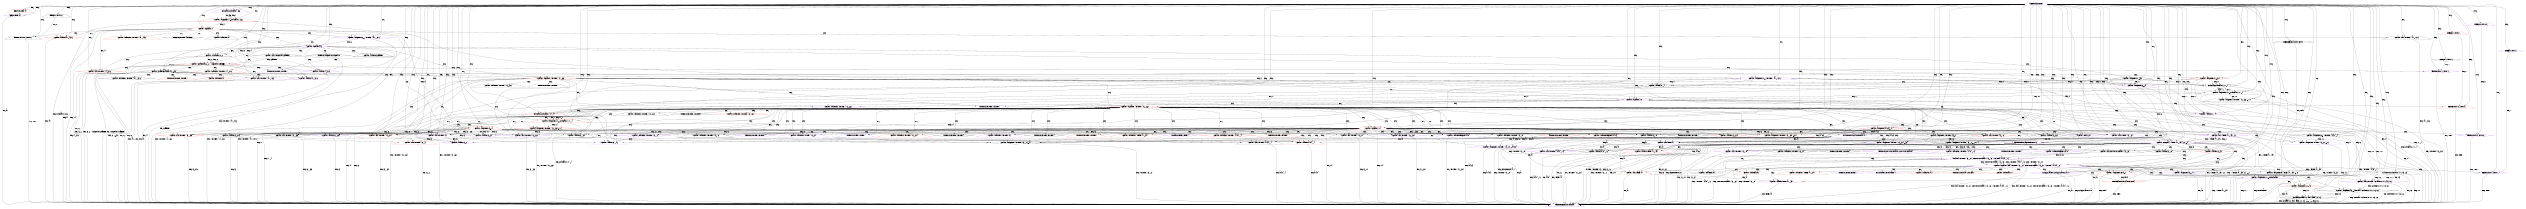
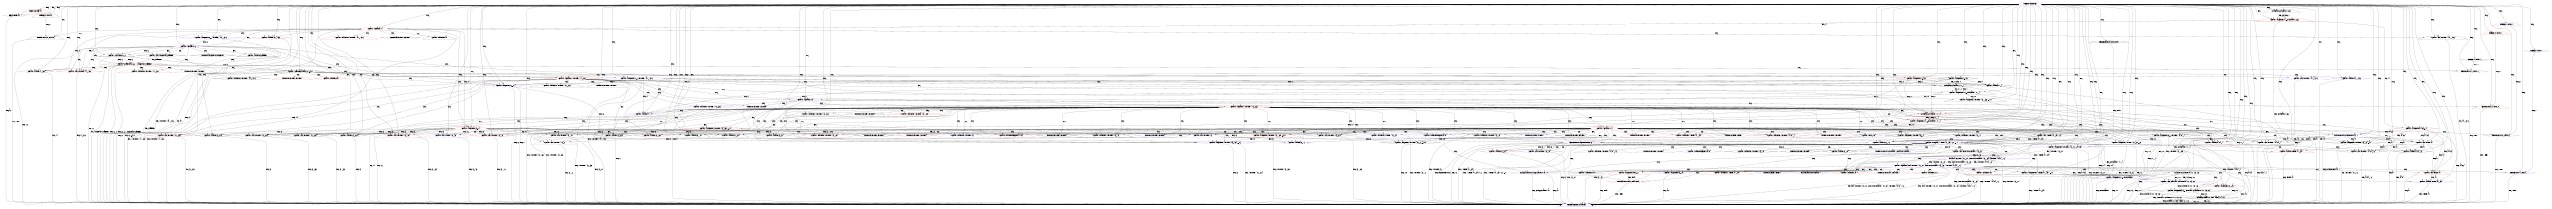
(1594, 169) -> (1435, 169)
(719, 204) -> (643, 204)
